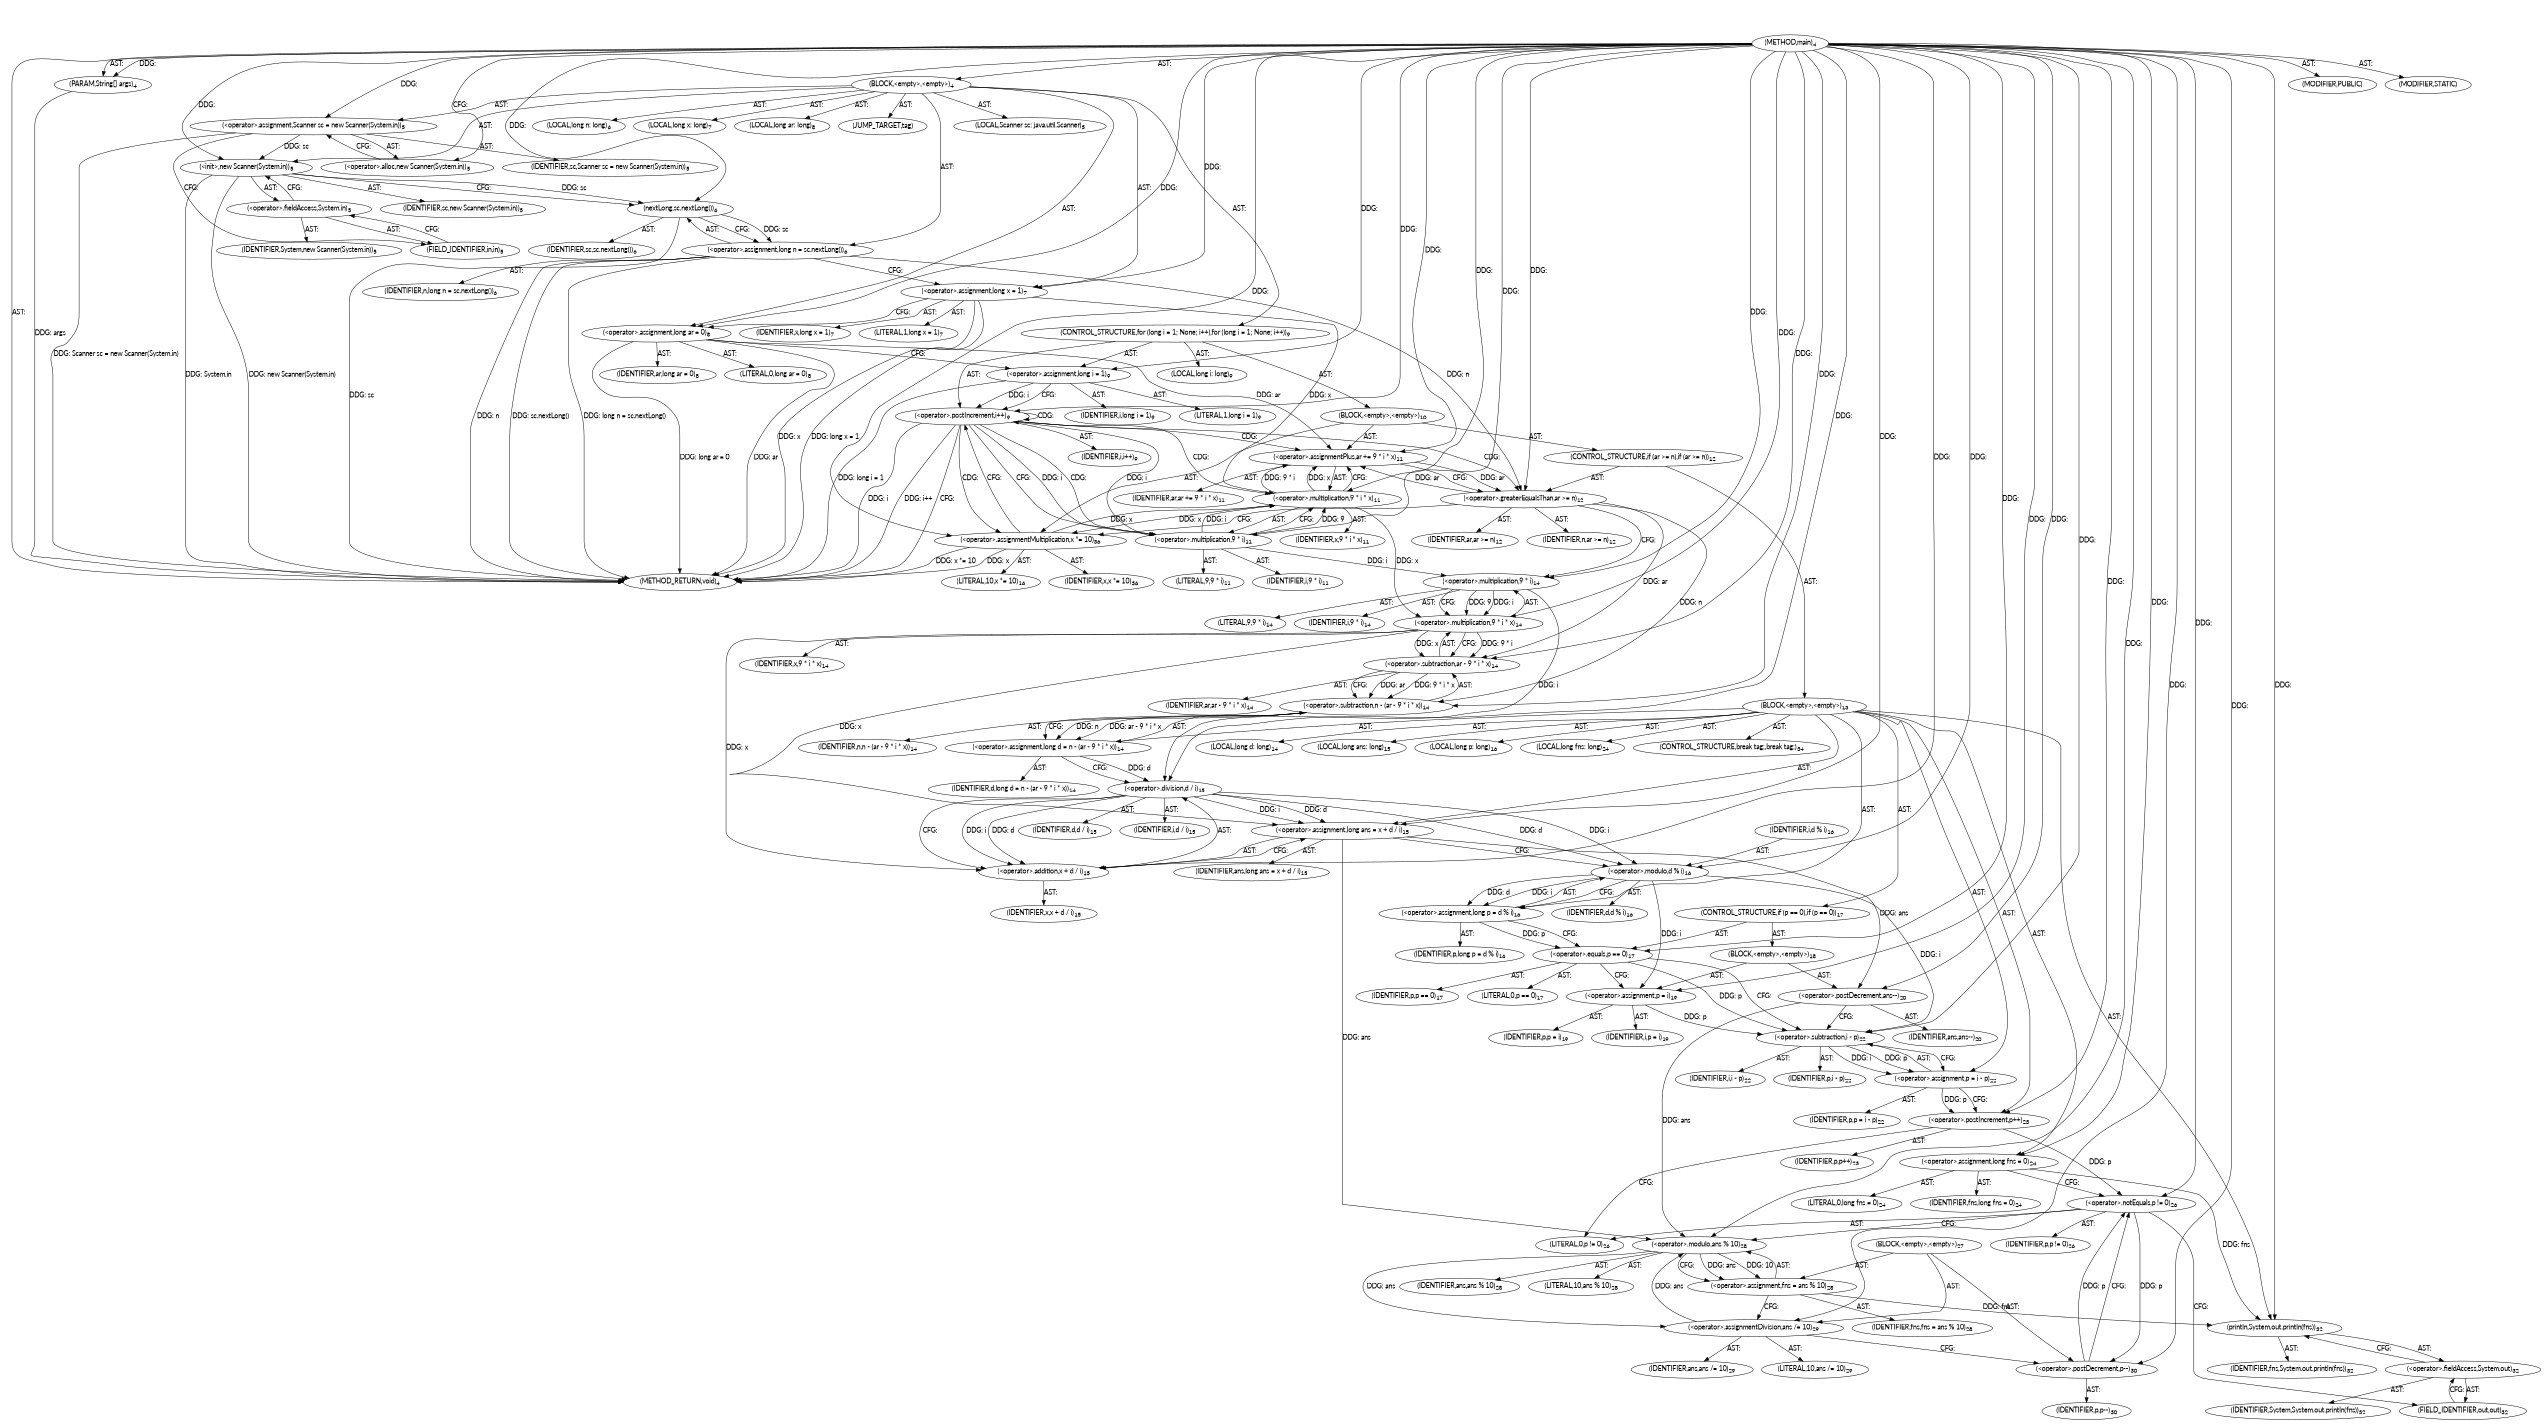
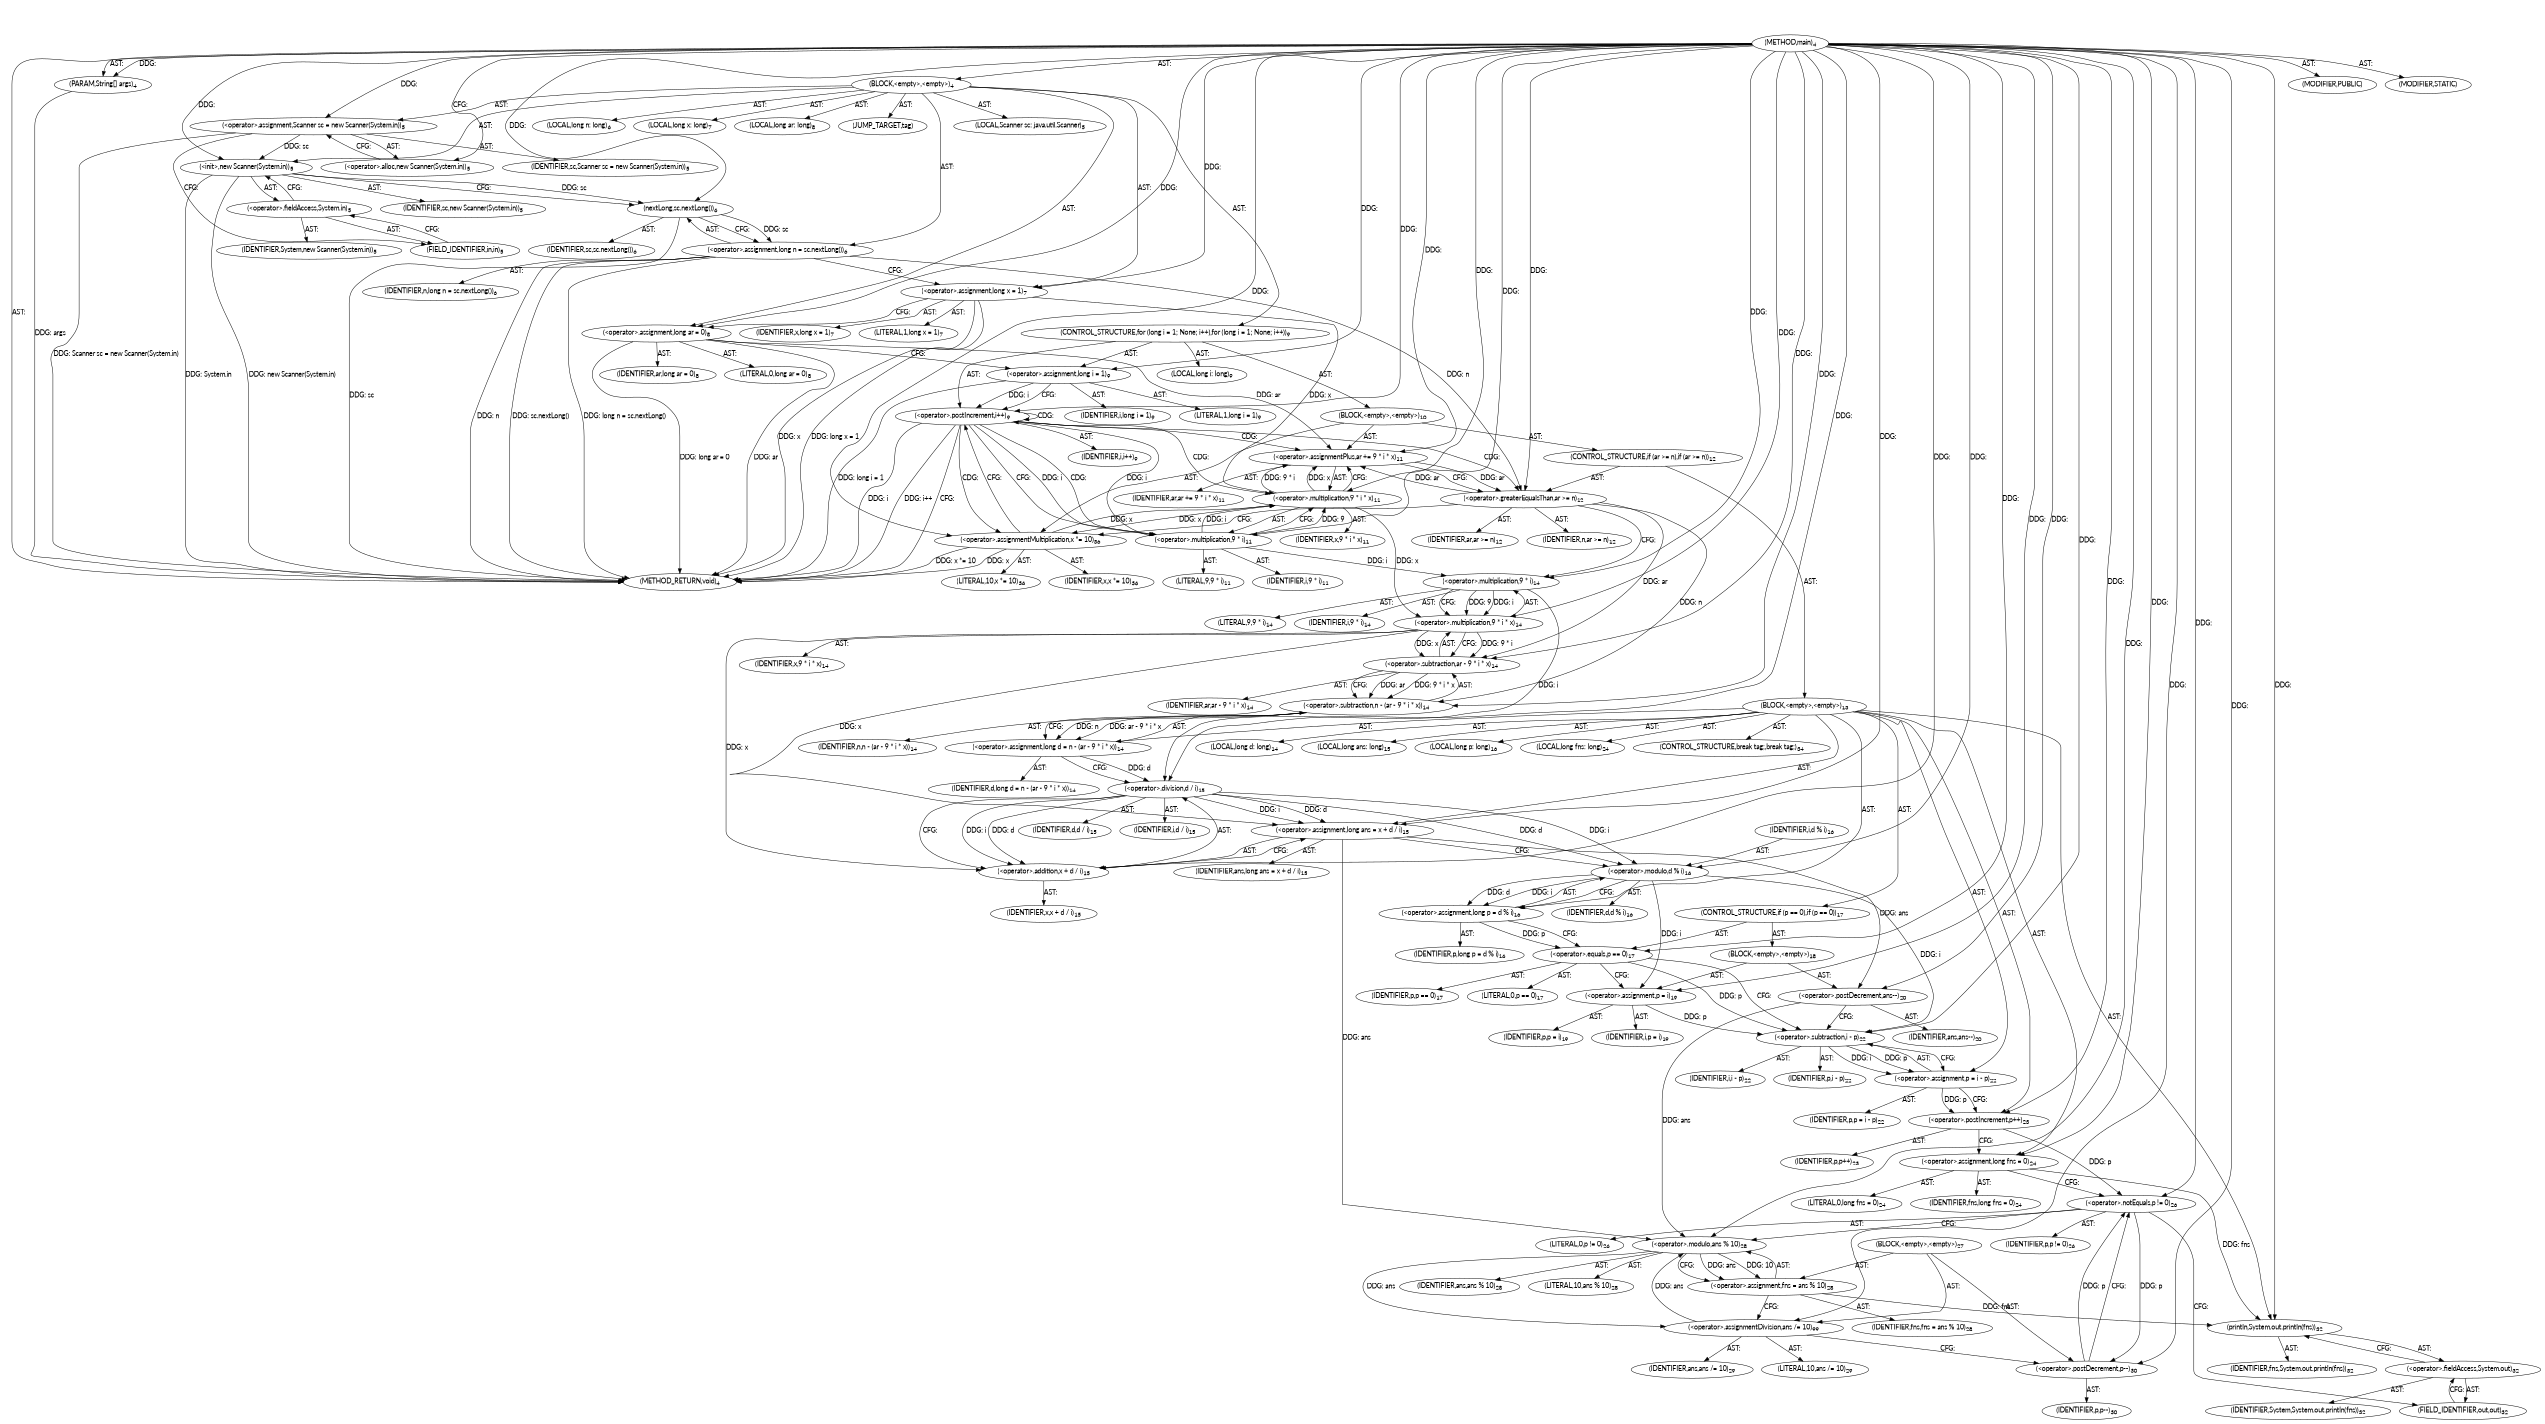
(1022, 581) -> (1022, 581)
(1748, 1155) -> (1979, 1139)
(1816, 1328) -> (1816, 1328)
